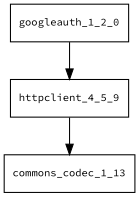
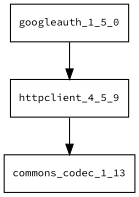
(70, 23) -> (70, 23)
